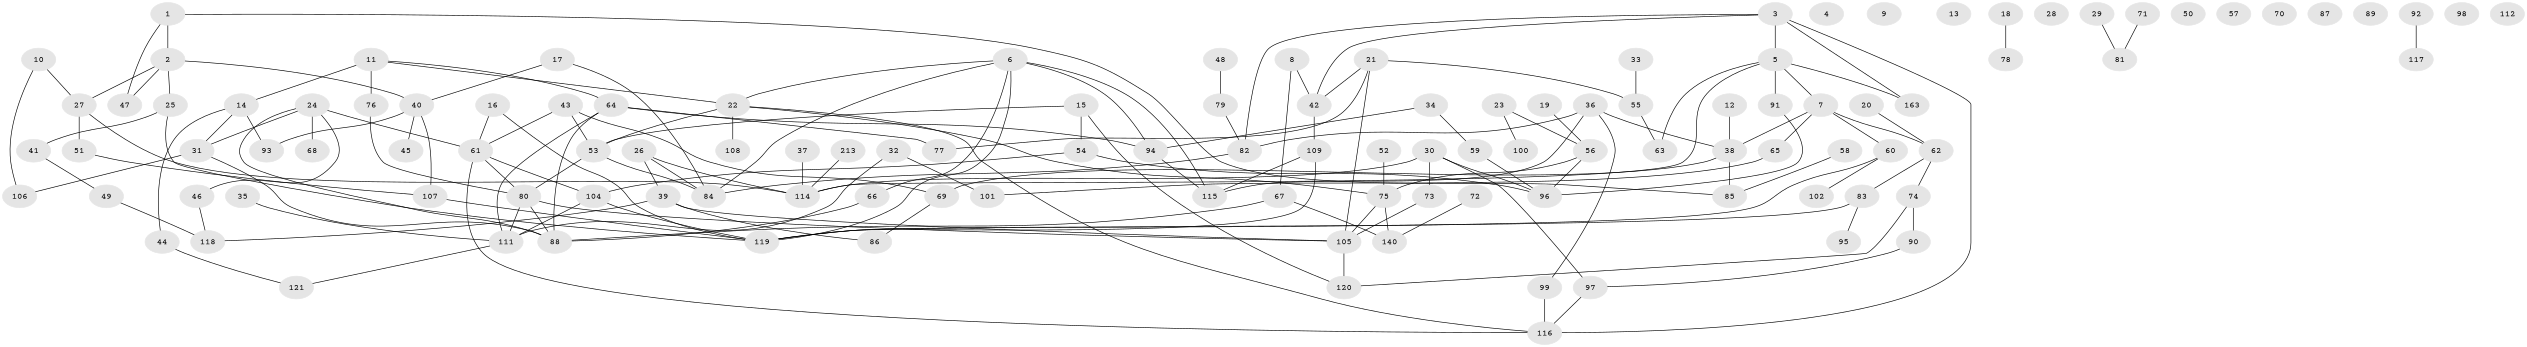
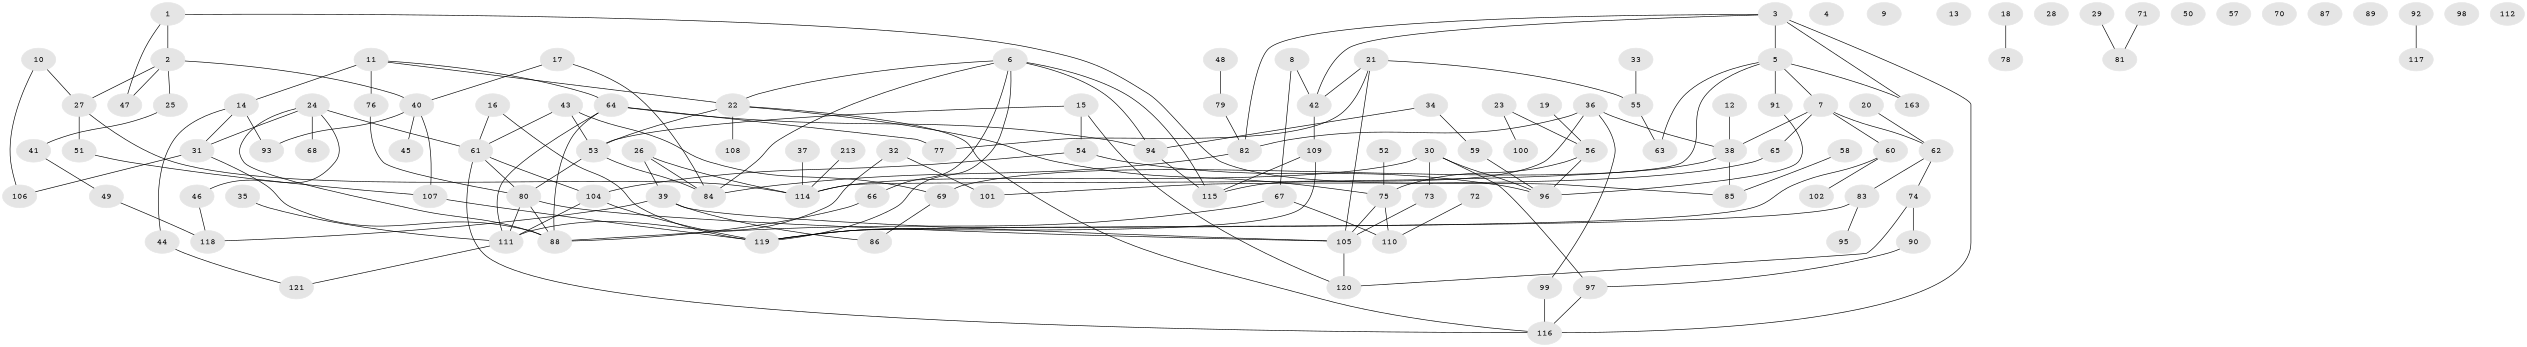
(326, 194) -> none
(1390, 242) -> (1390, 242)
